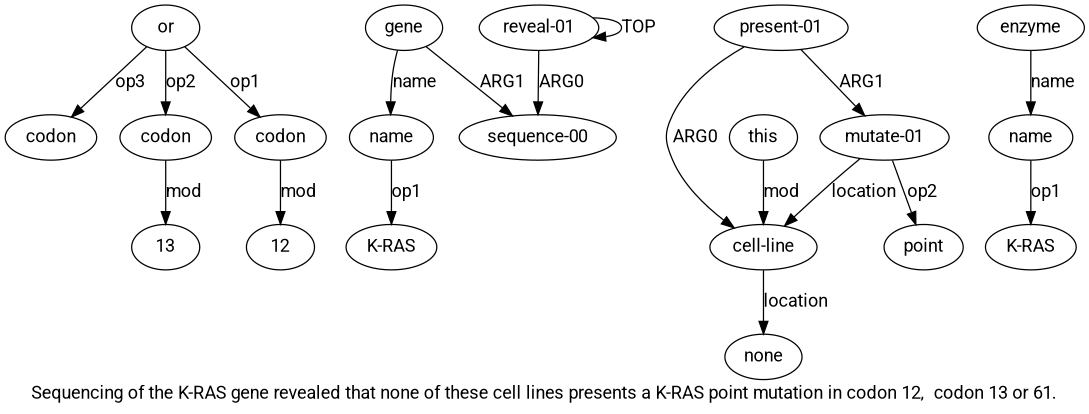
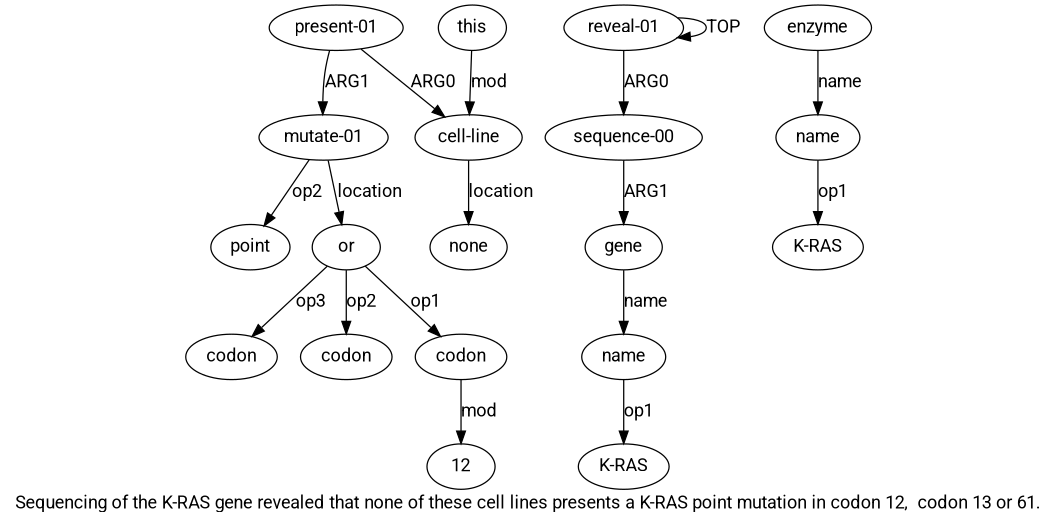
(464, 77) -> (624, 186)
(827, 187) -> (334, 186)
(166, 247) -> none
